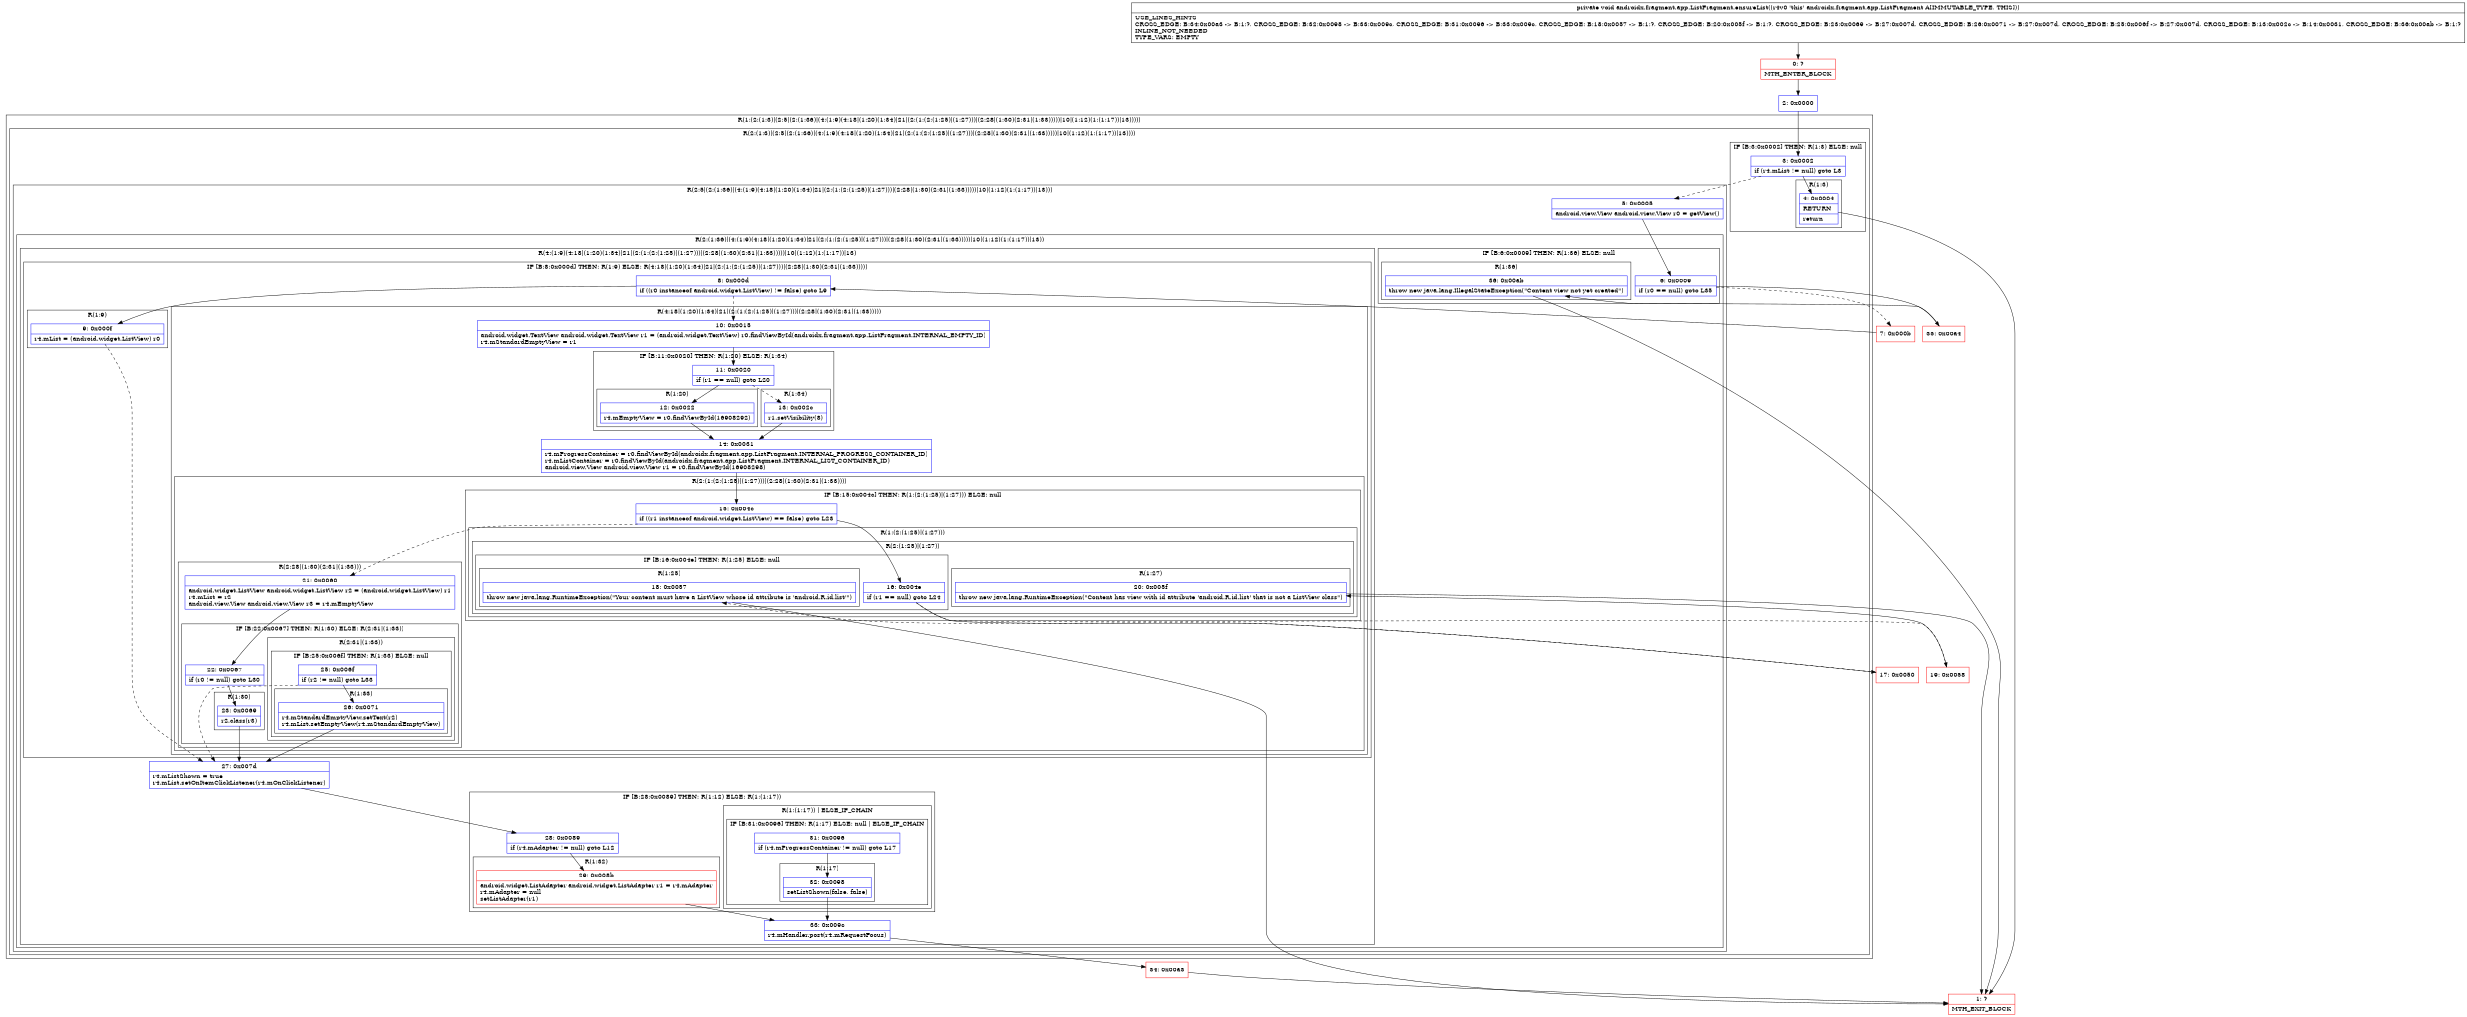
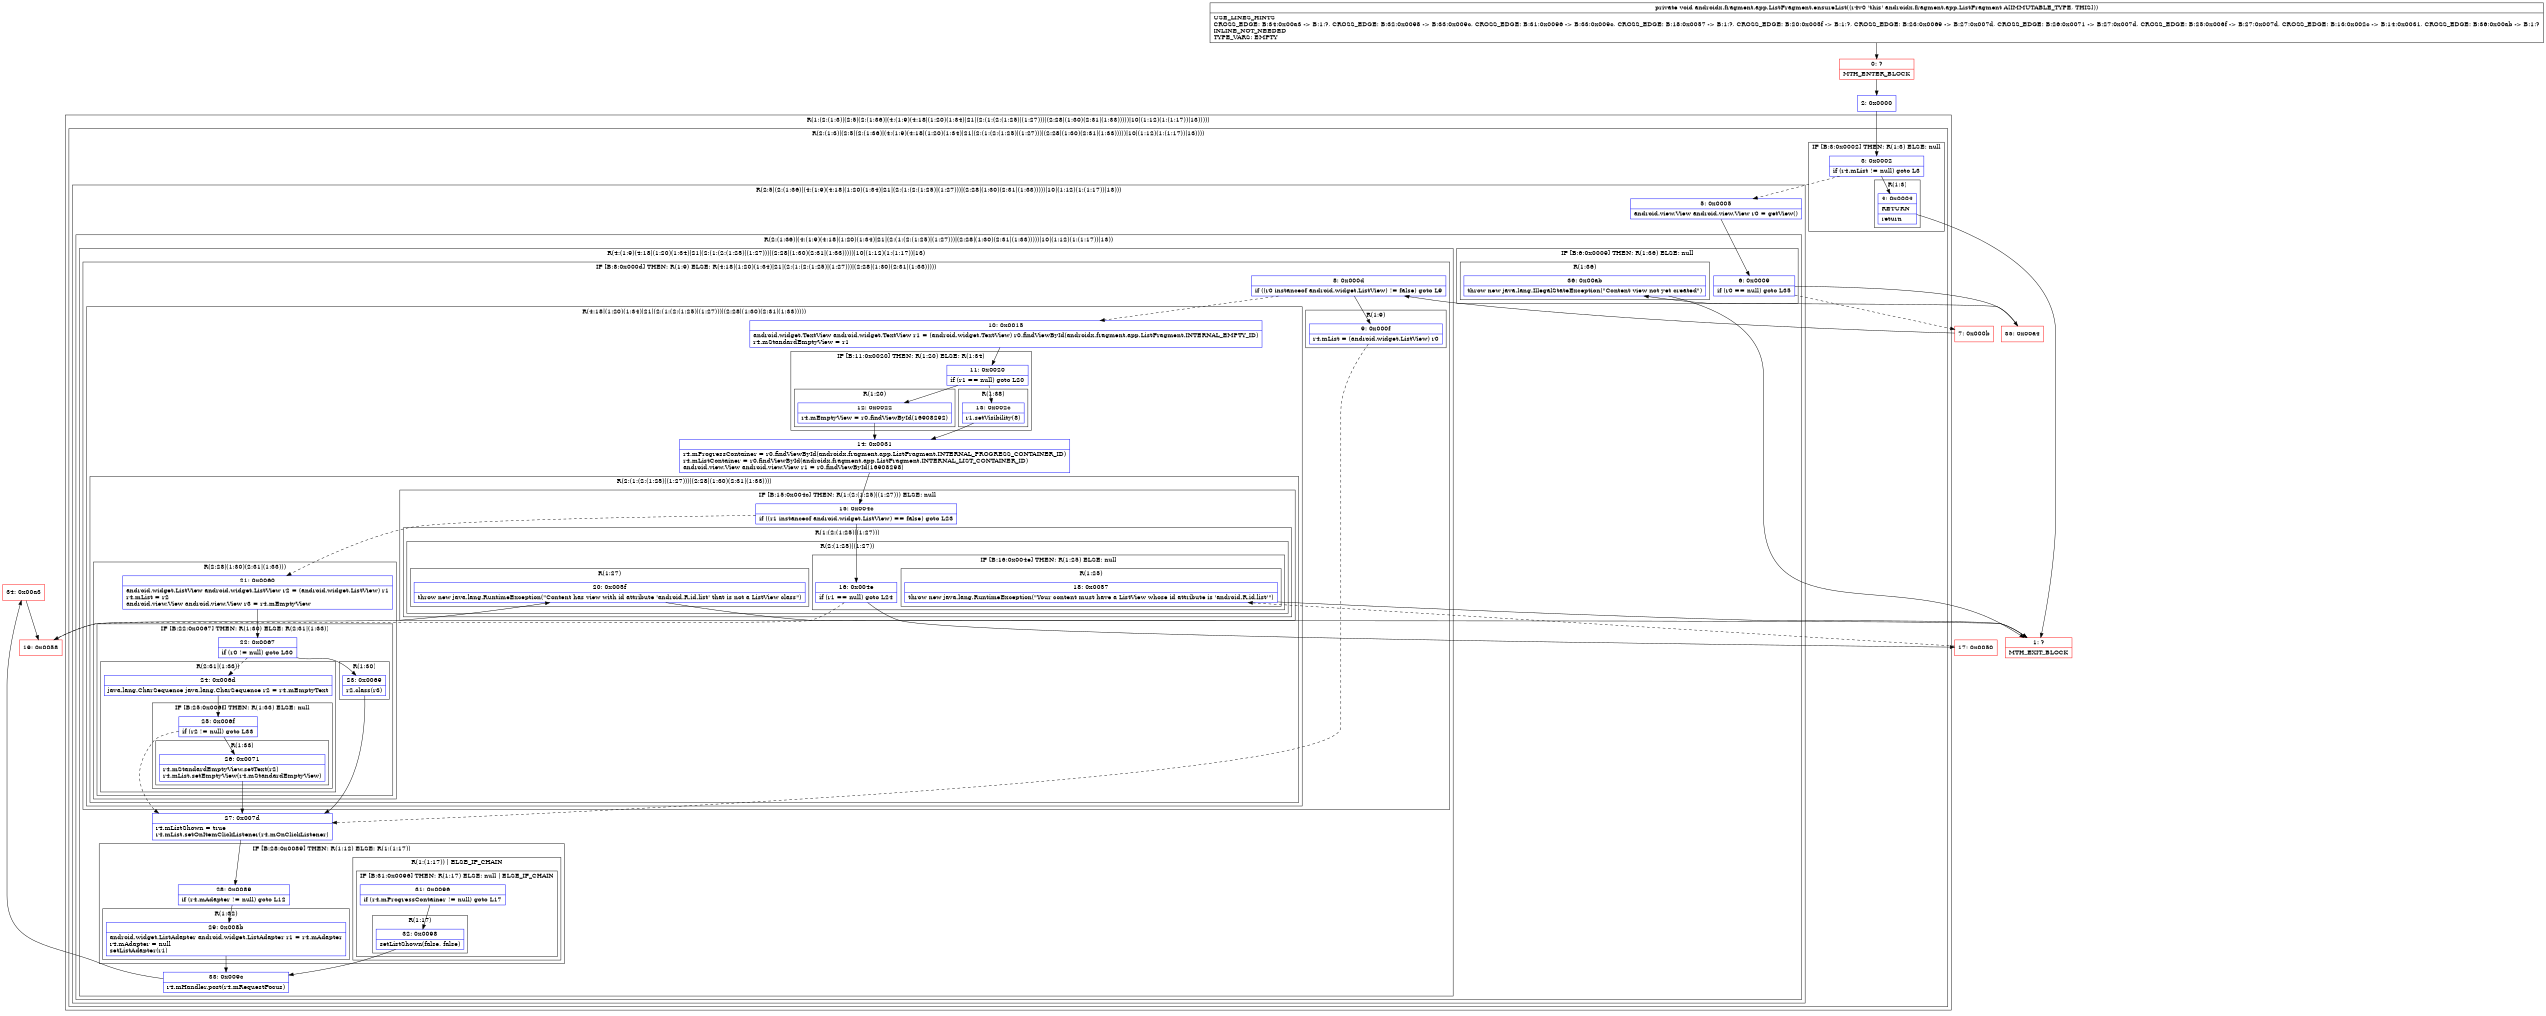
(796, 394) -> (993, 394)
none -> (218, 686)
(596, 887) -> (226, 939)
(1622, 994) -> (32, 618)
